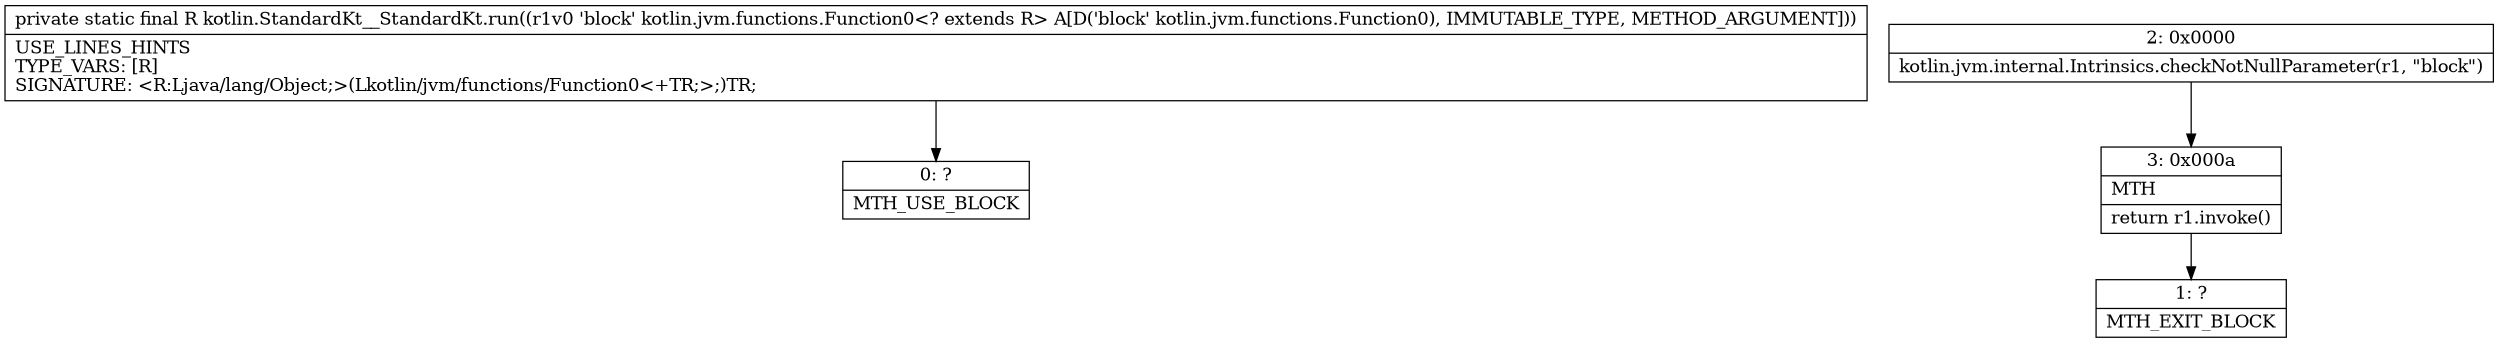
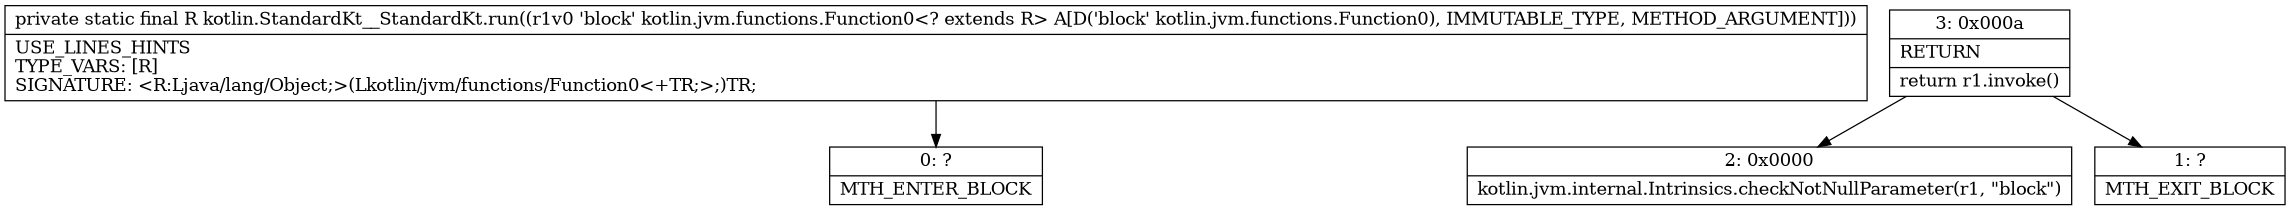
(2191, 108) -> (1868, 119)
(2134, 190) -> (1940, 53)
(936, 204) -> (936, 190)
